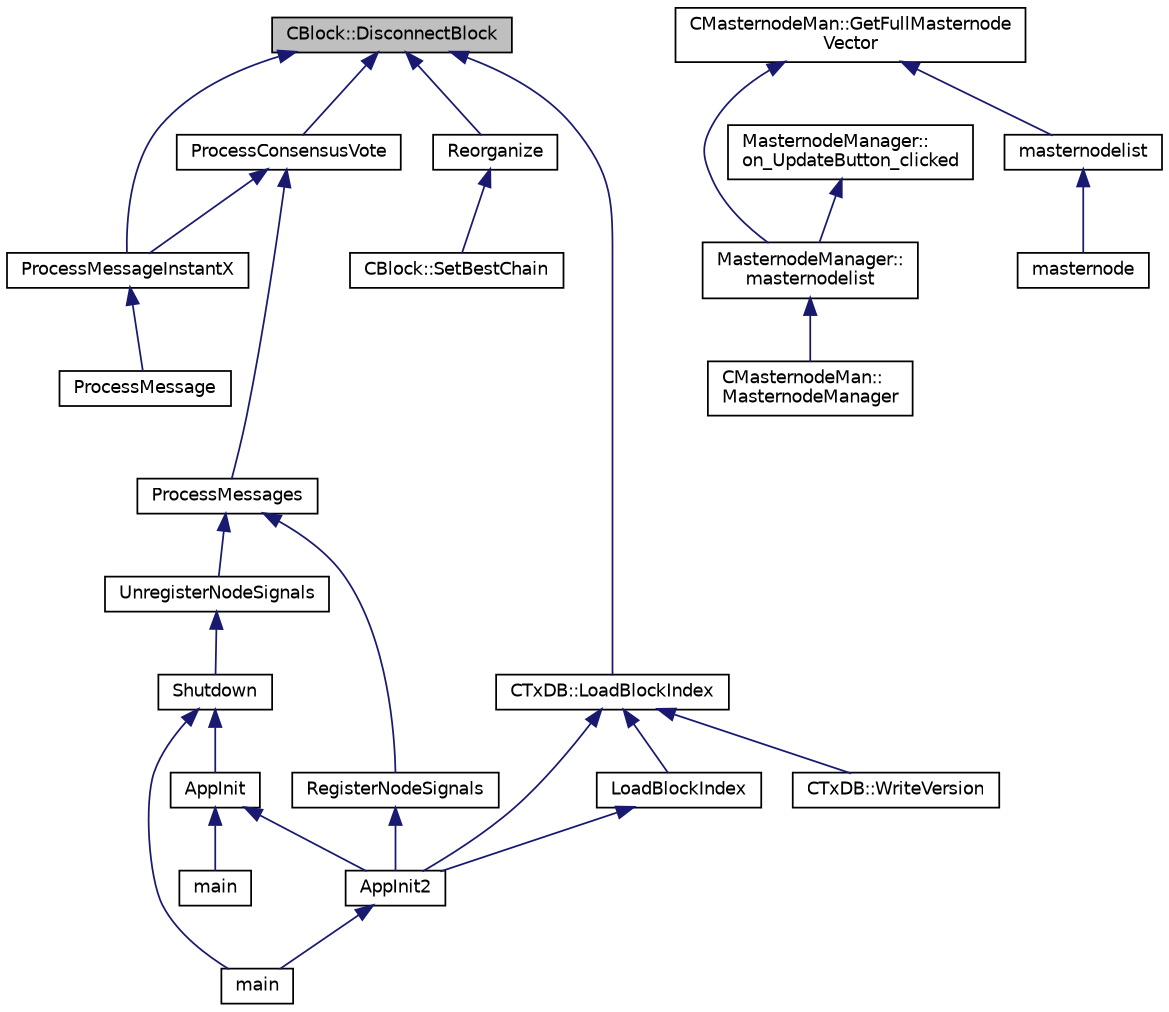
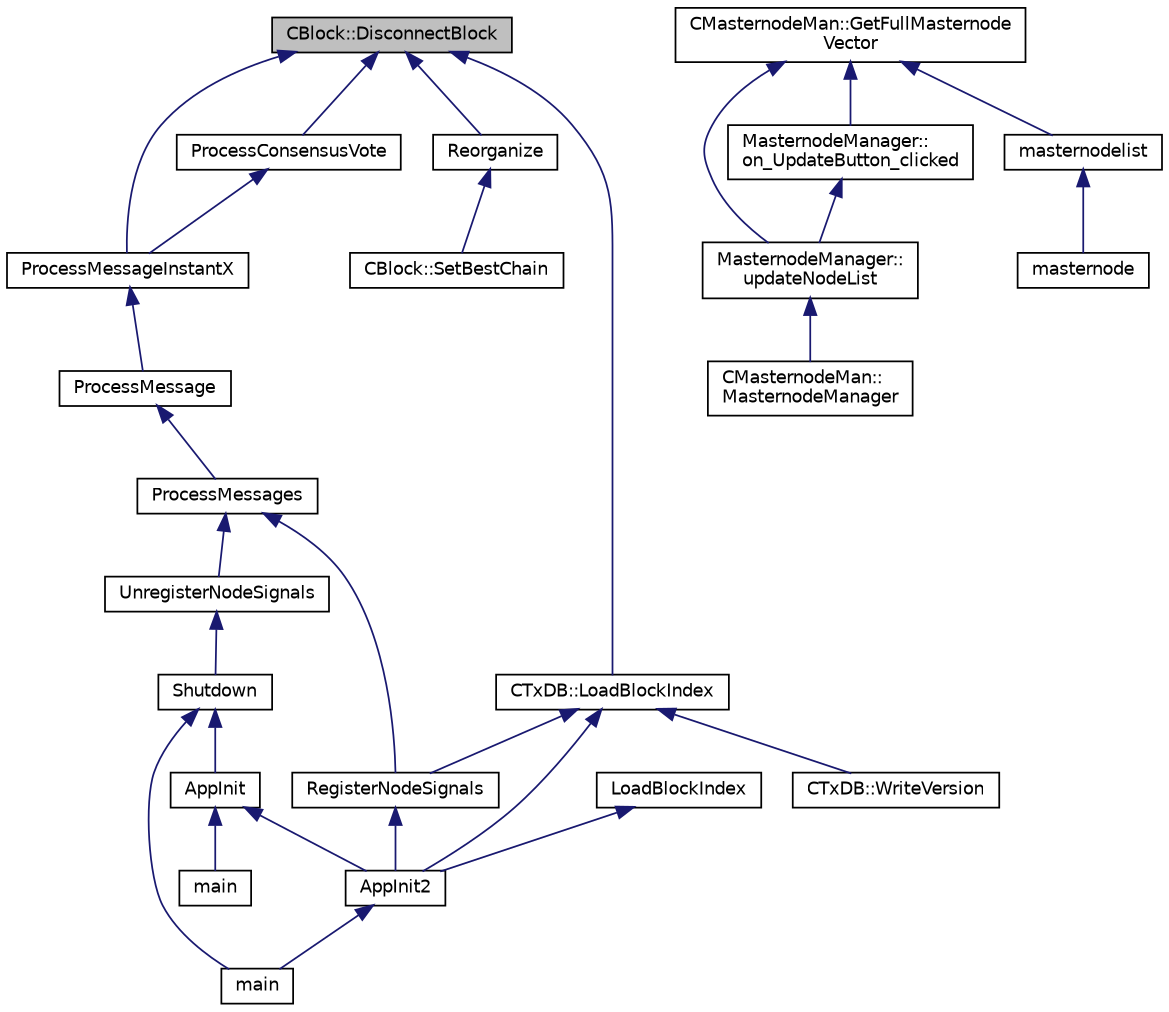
none -> (850, 103)
(810, 270) -> (810, 270)
(262, 334) -> (192, 449)
(651, 748) -> (496, 745)
